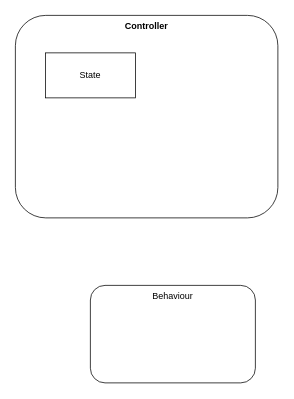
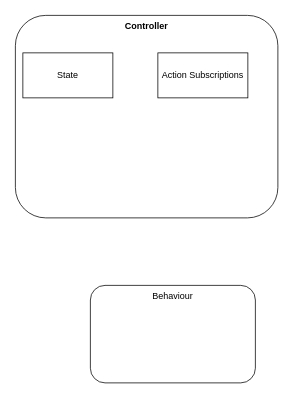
(90, 75) -> (68, 75)
none -> (203, 75)
